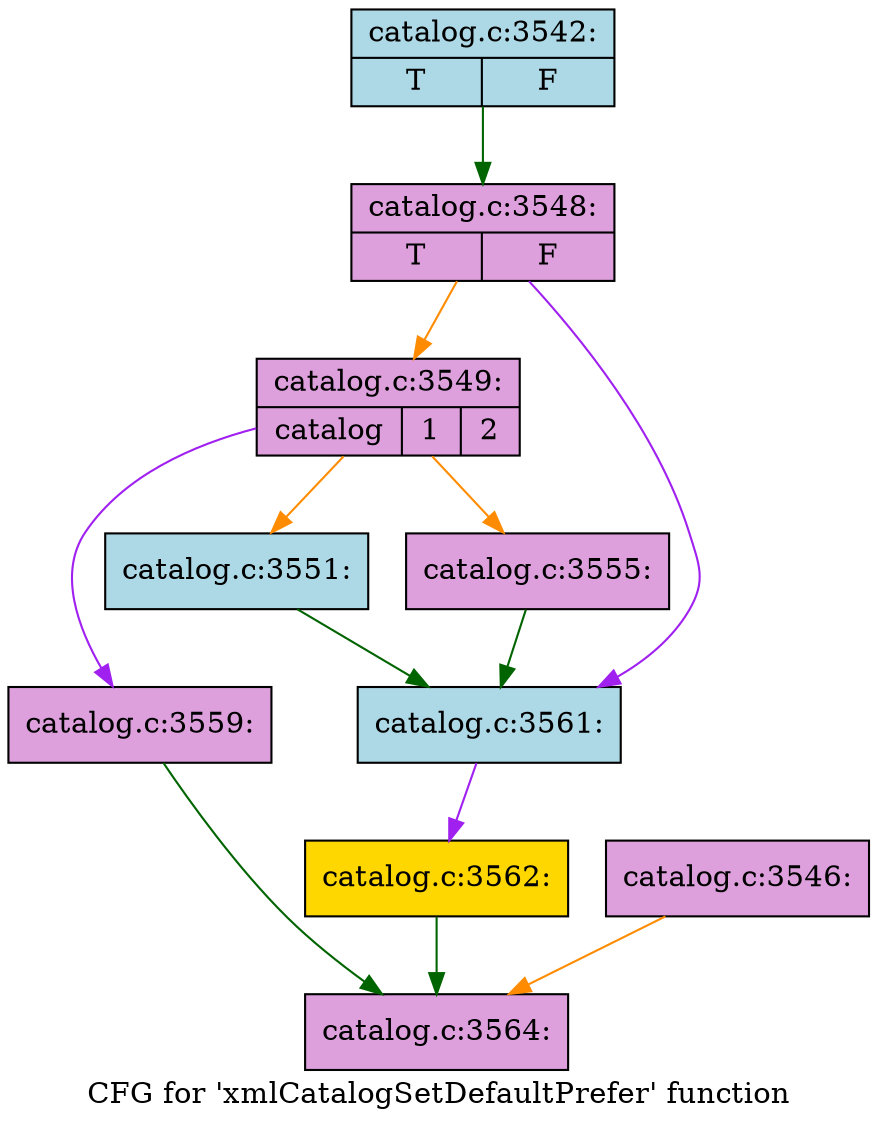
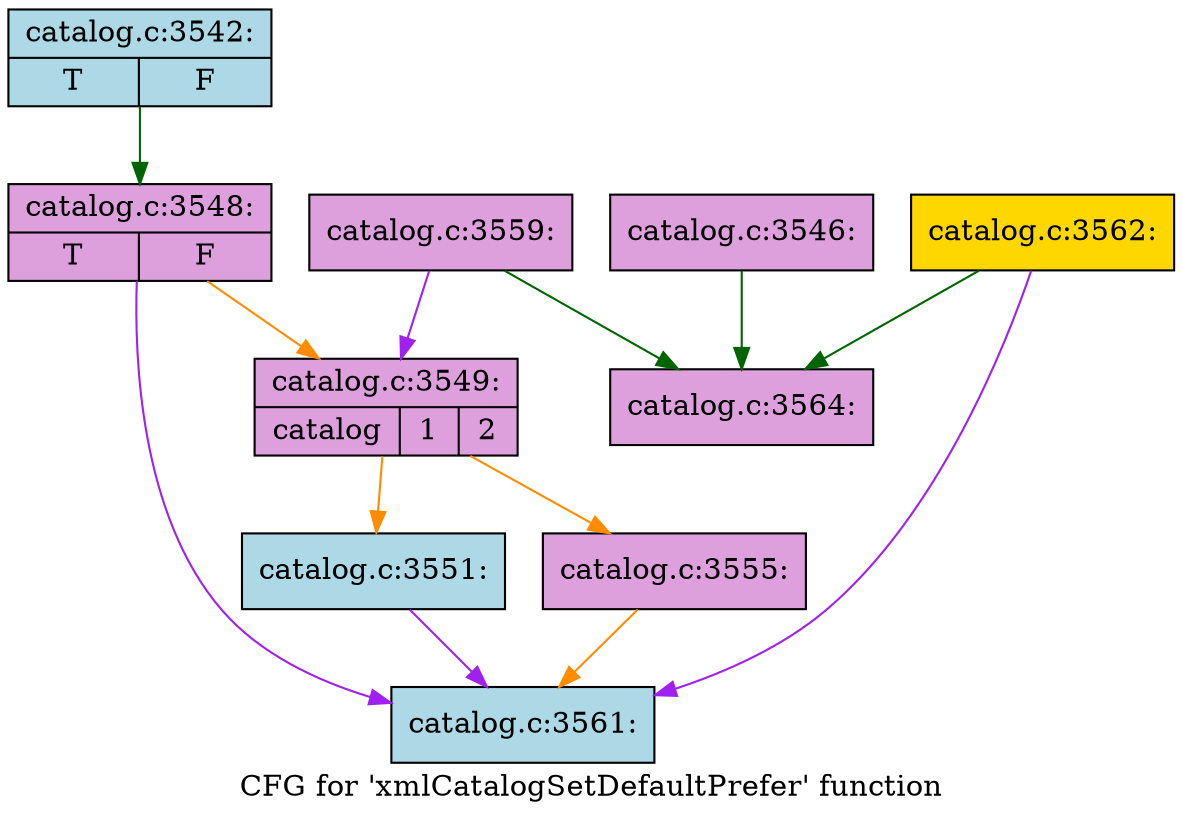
(104, 509) -> (418, 304)
(517, 638) -> (606, 641)
(354, 643) -> (441, 641)
(466, 792) -> (903, 525)
(597, 950) -> (742, 309)
